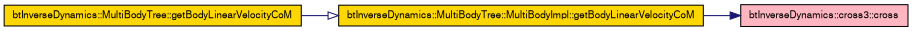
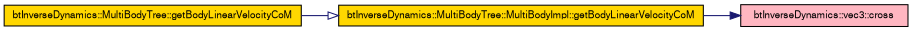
(824, 16) -> (824, 16)
